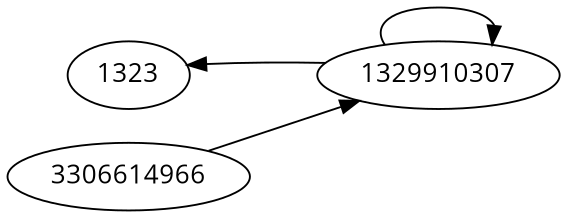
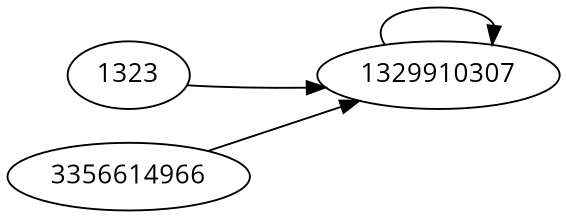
(266, 63) -> (247, 88)
(129, 177) -> (129, 177)
